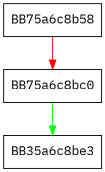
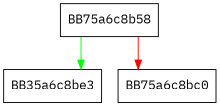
(53, 114) -> (81, 48)
